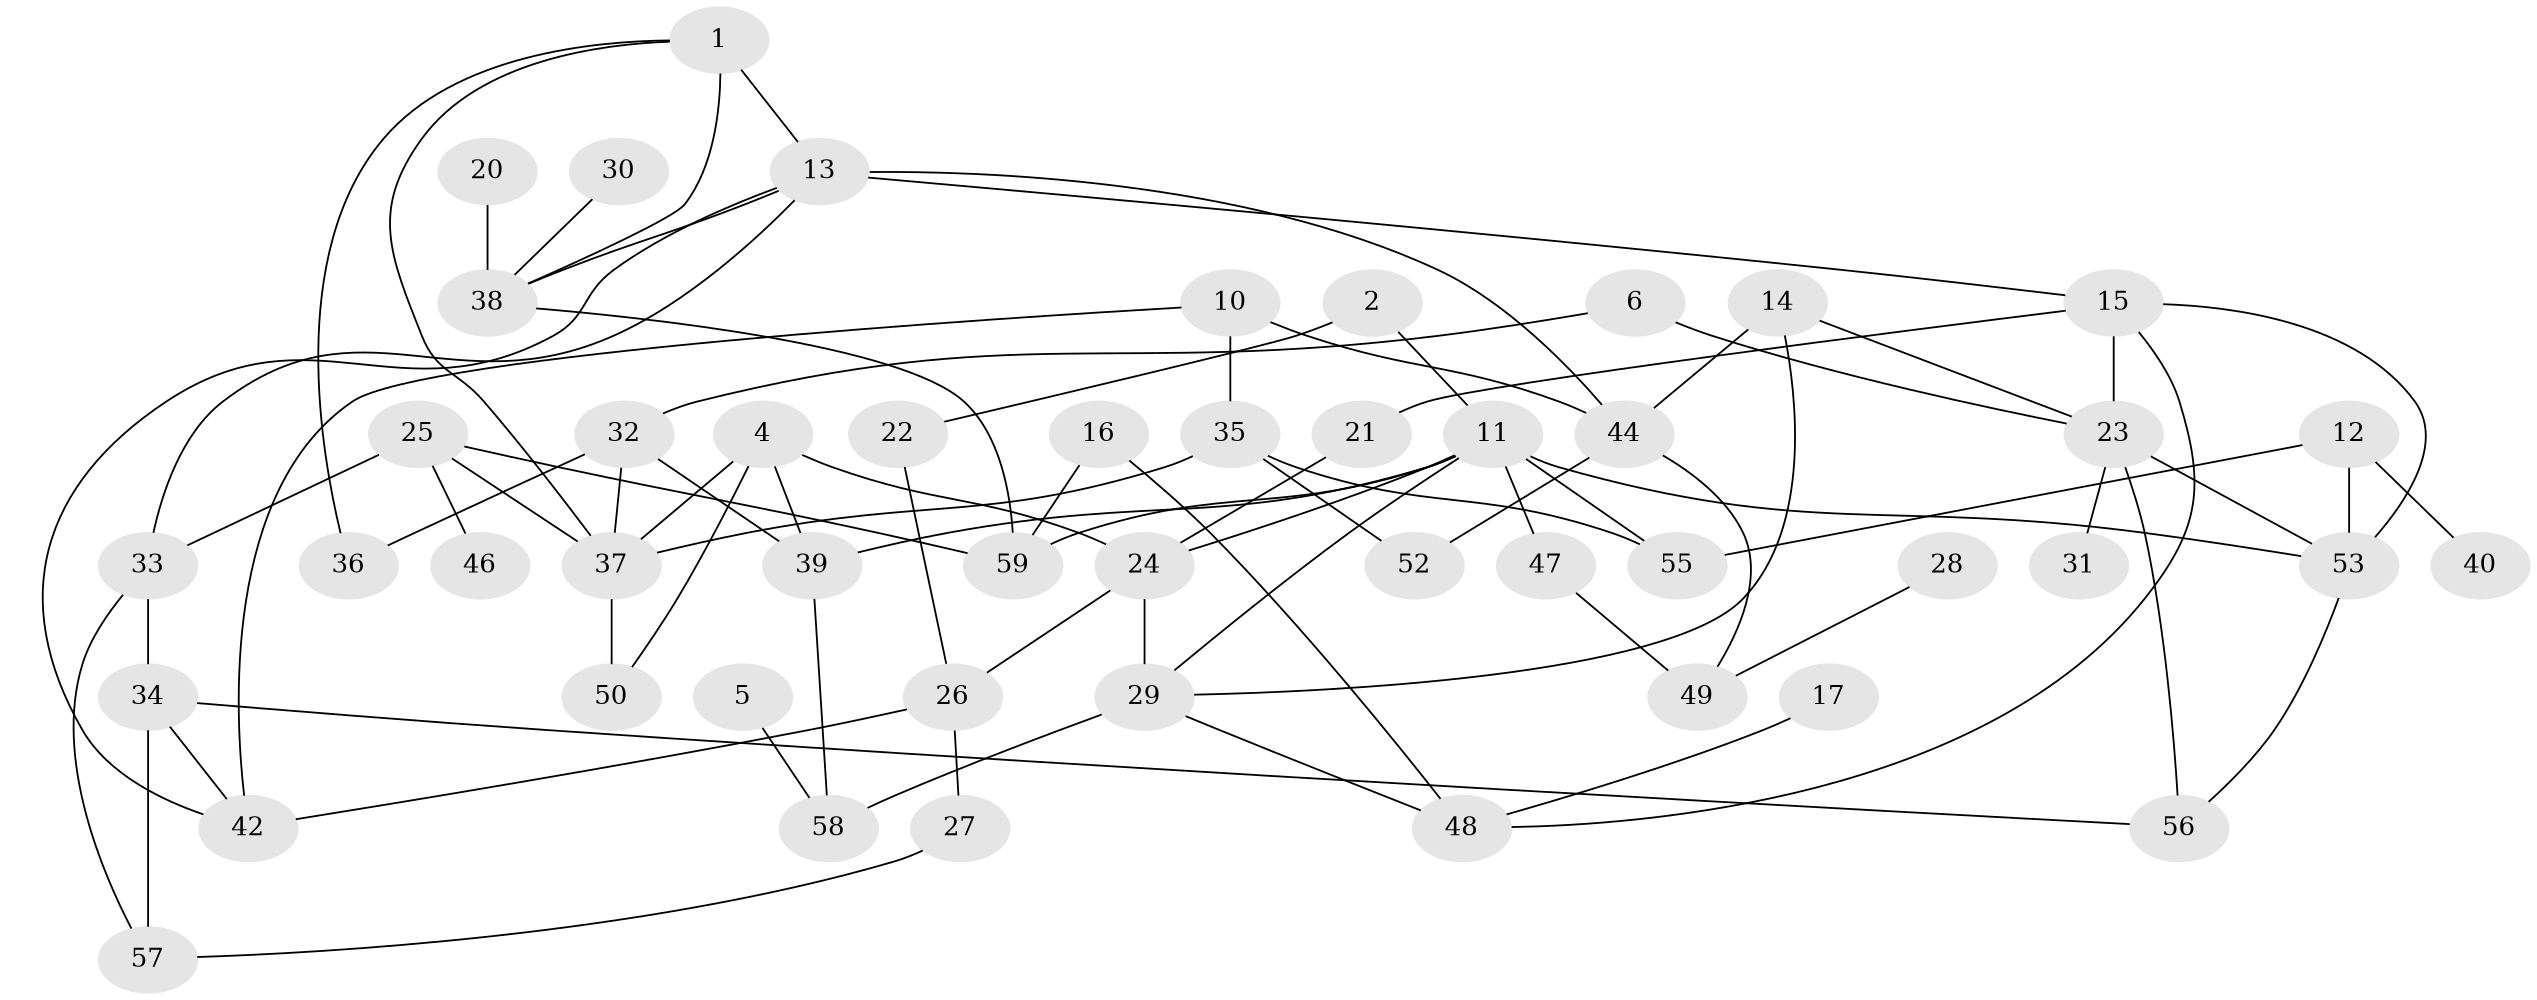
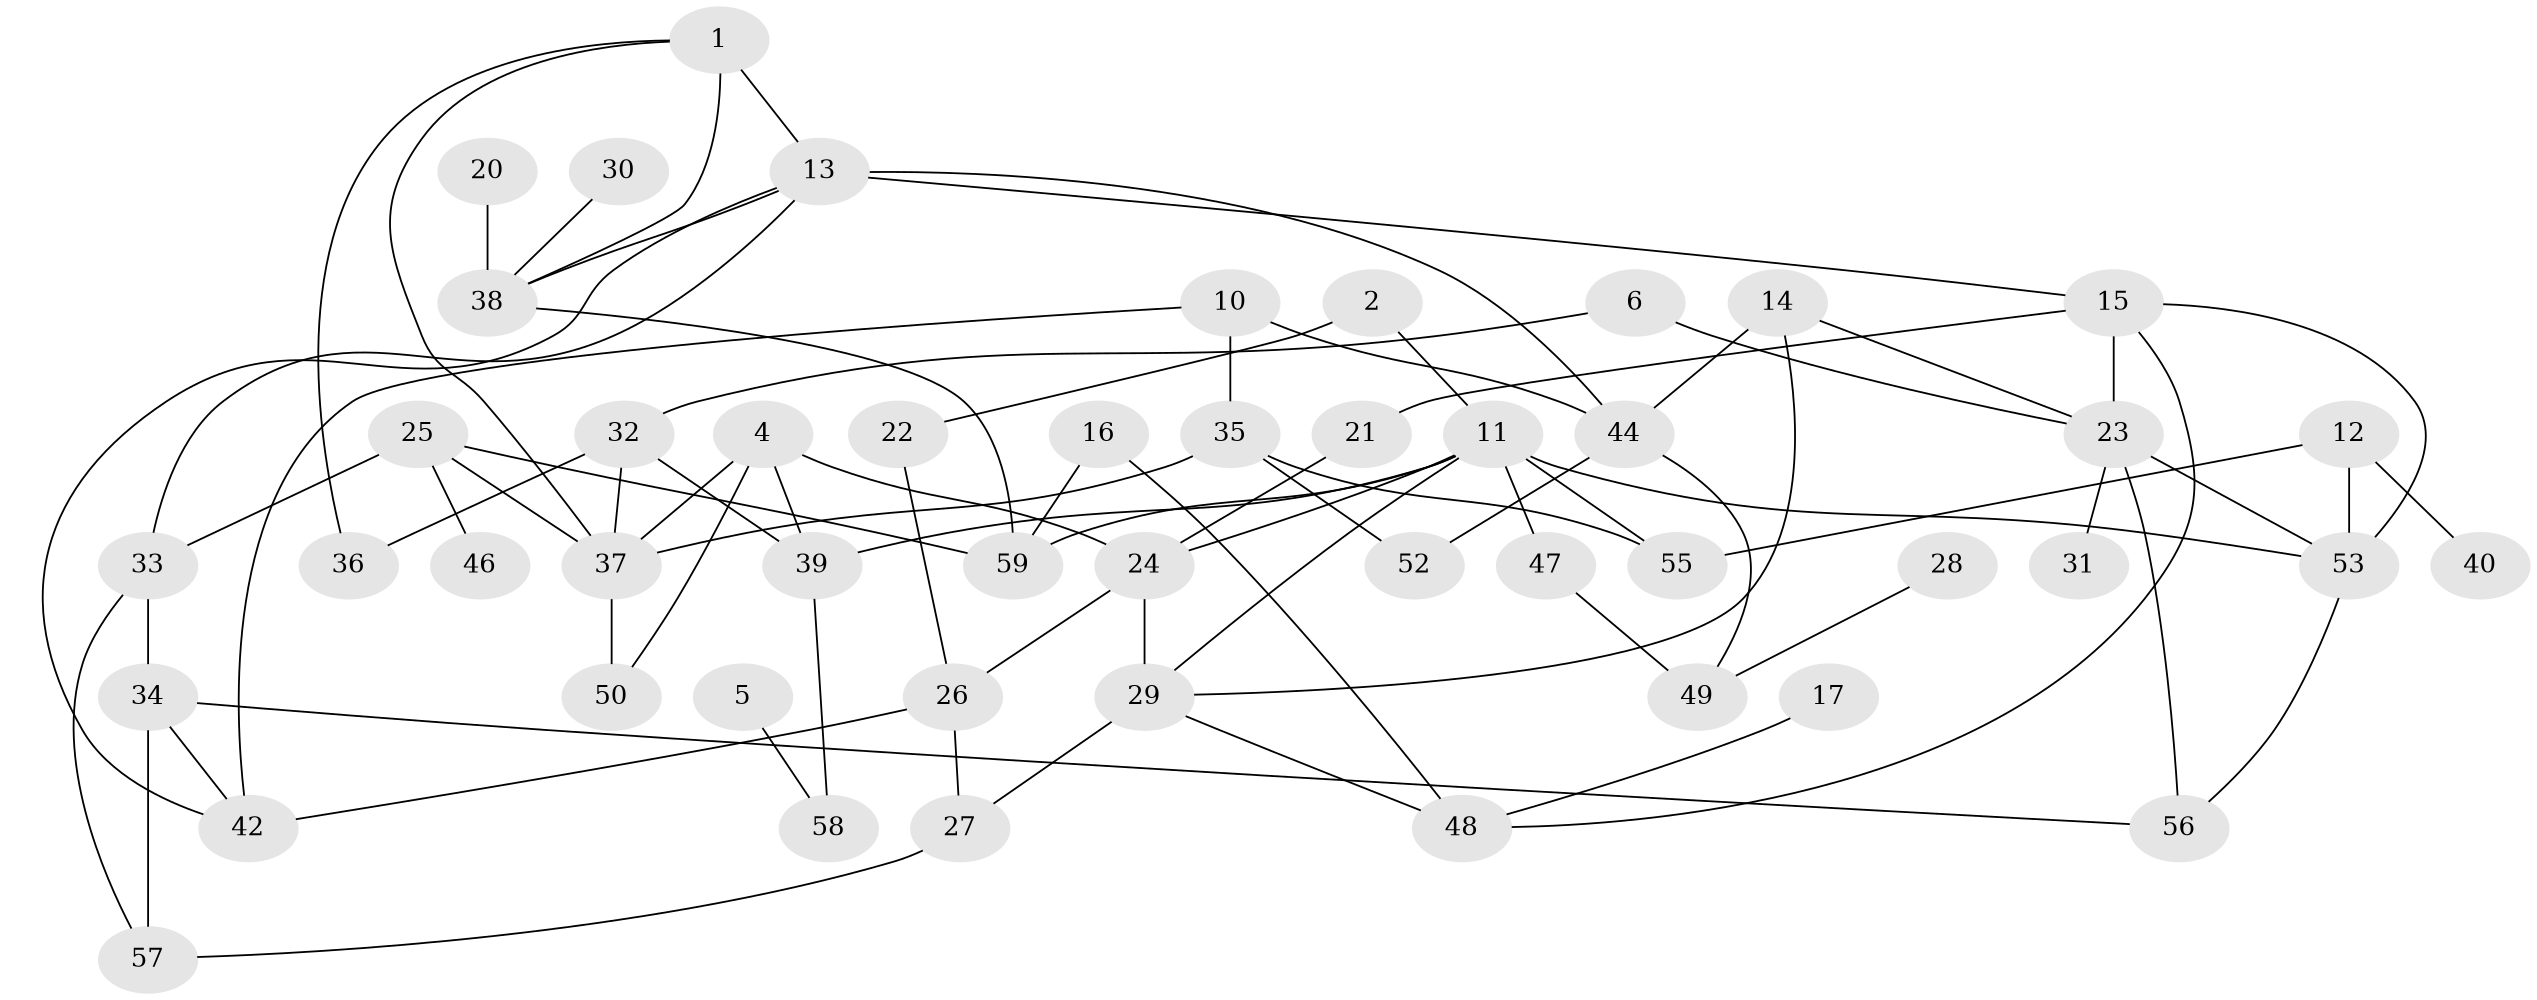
(1013, 748) -> (1067, 753)
